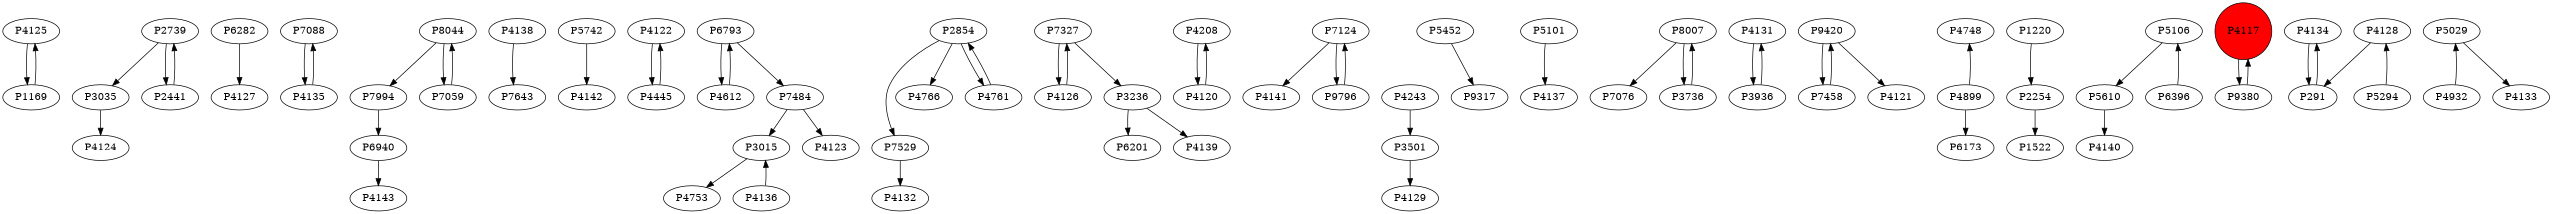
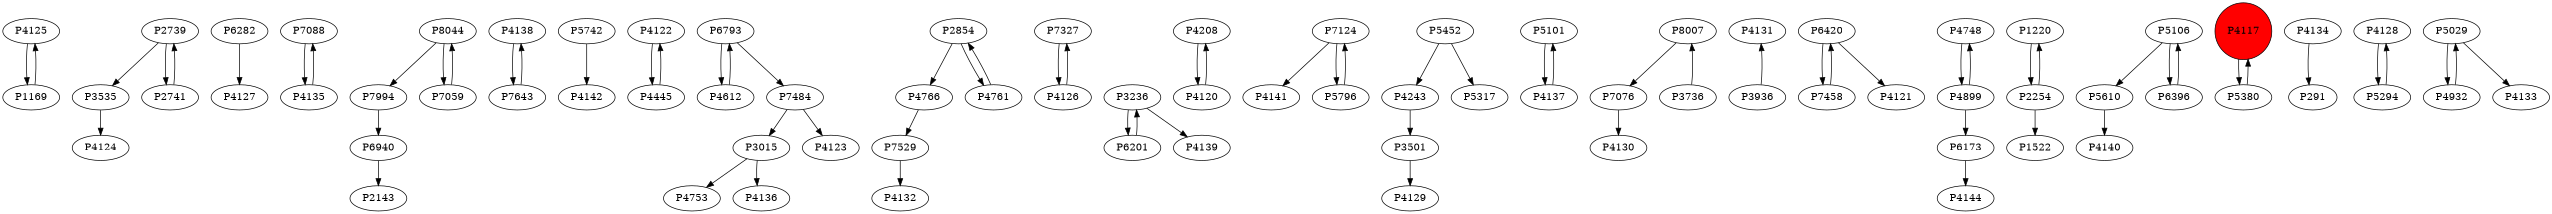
(1827, 31) -> (1827, 31)
none -> (1429, 61)
(1683, 61) -> none
(1753, 61) -> none
none -> (1961, 61)
none -> (2169, 61)
none -> (2447, 61)
(1095, 62) -> (1137, 126)
(2350, 62) -> (2378, 61)
none -> (522, 68)
none -> (1554, 68)
none -> (2040, 68)
(2318, 68) -> none
(895, 75) -> (914, 119)
(101, 97) -> (101, 97)
(170, 97) -> (170, 97)
(1341, 97) -> (1341, 97)
(1480, 97) -> (1480, 97)
(2243, 97) -> (2243, 97)
none -> (1618, 148)
(766, 177) -> (757, 169)
(378, 198) -> (378, 198)
none -> (1966, 198)
